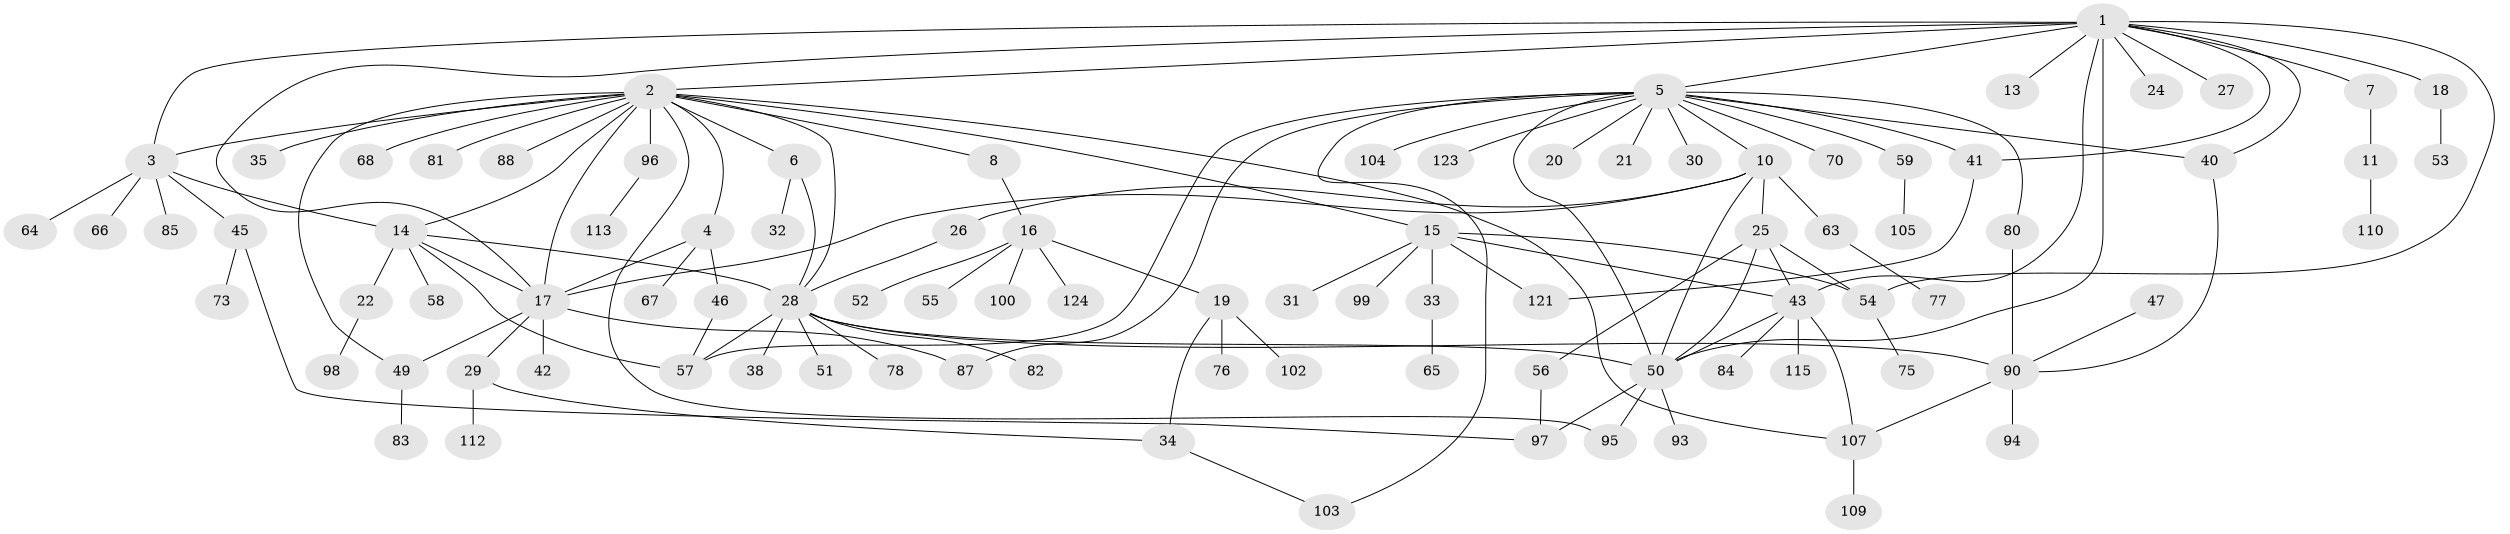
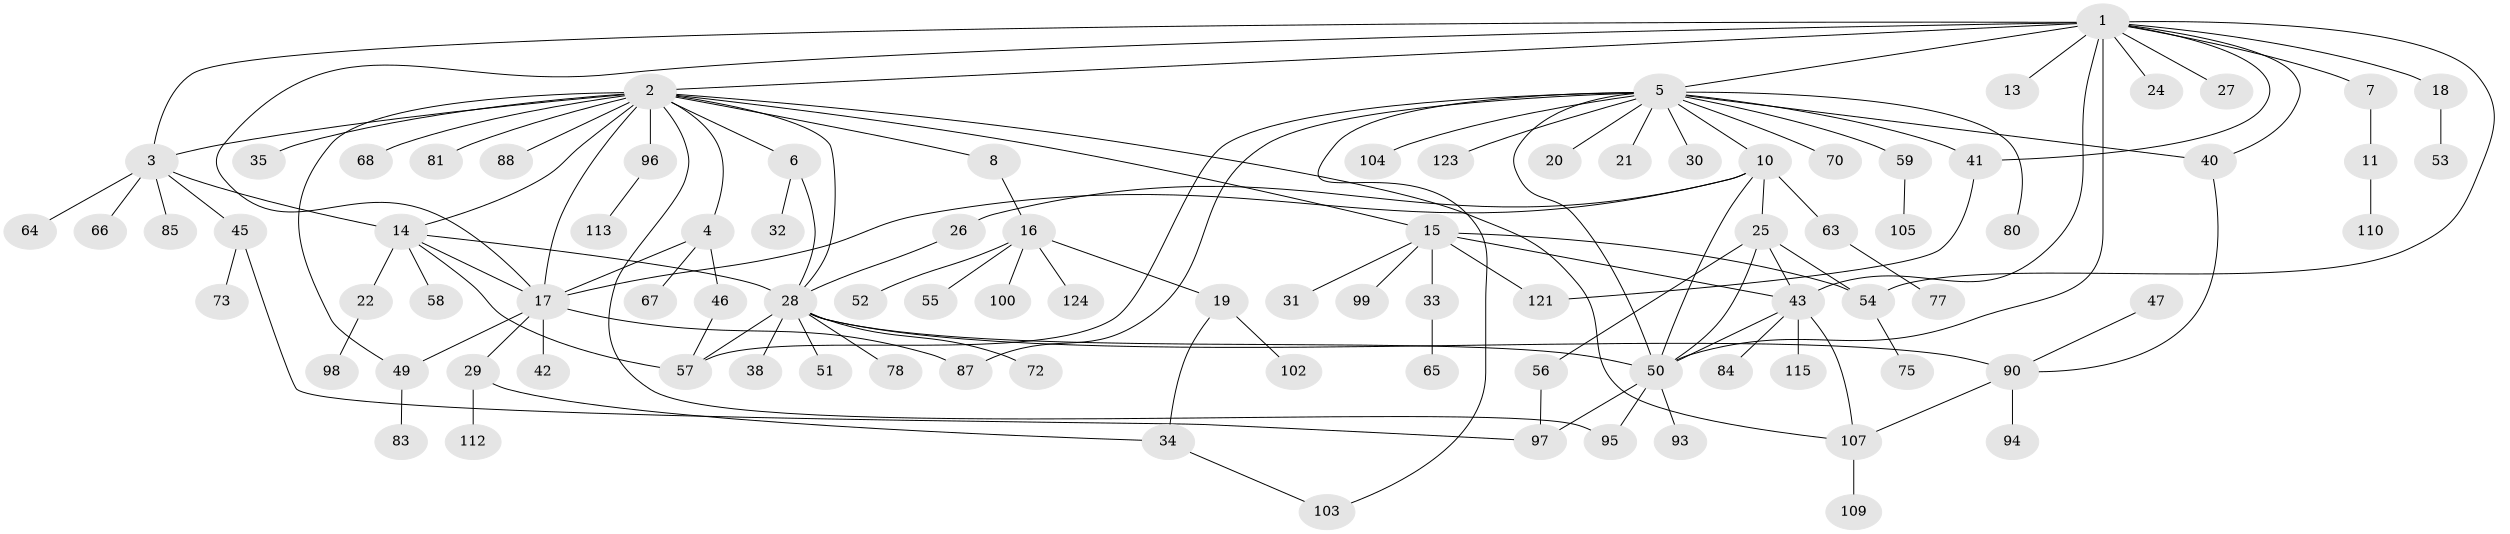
(2012, 299) -> none
(1036, 372) -> (1036, 372)
(1222, 372) -> none
